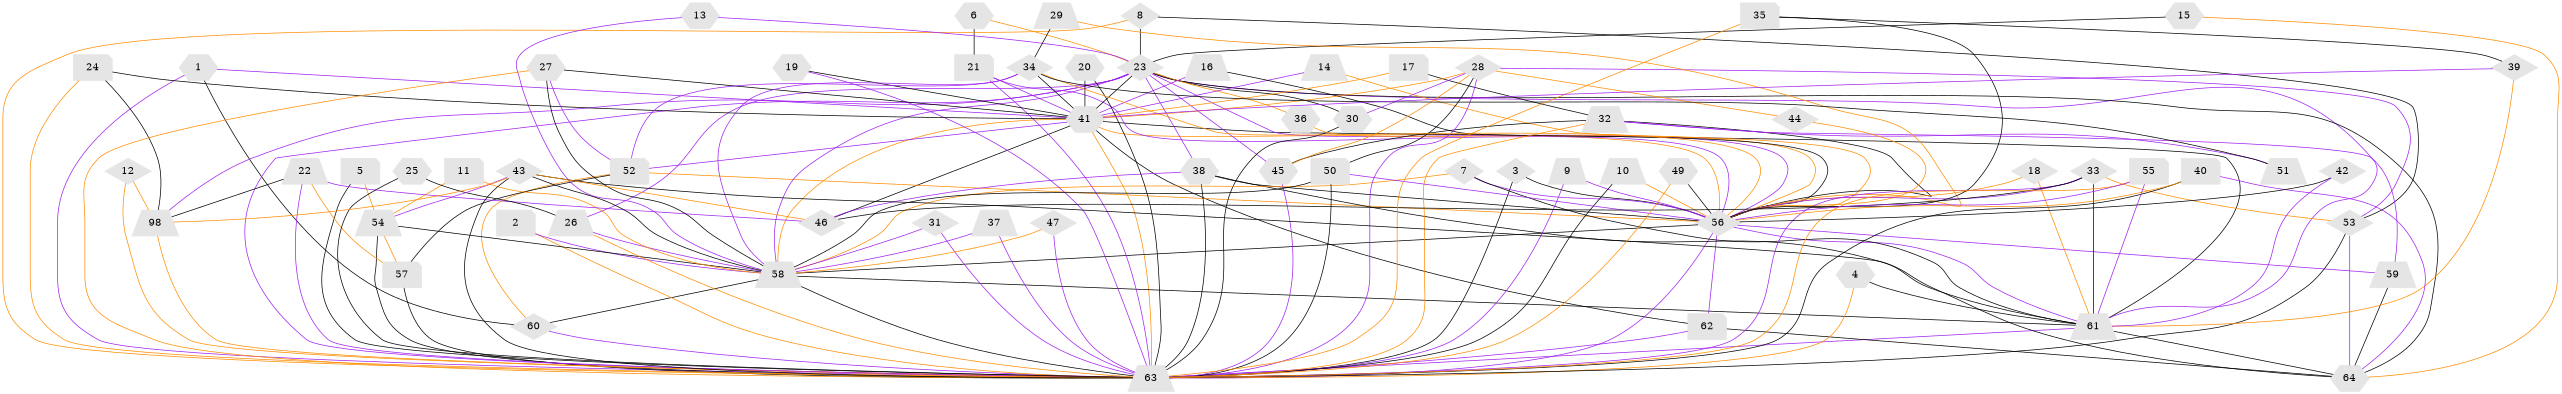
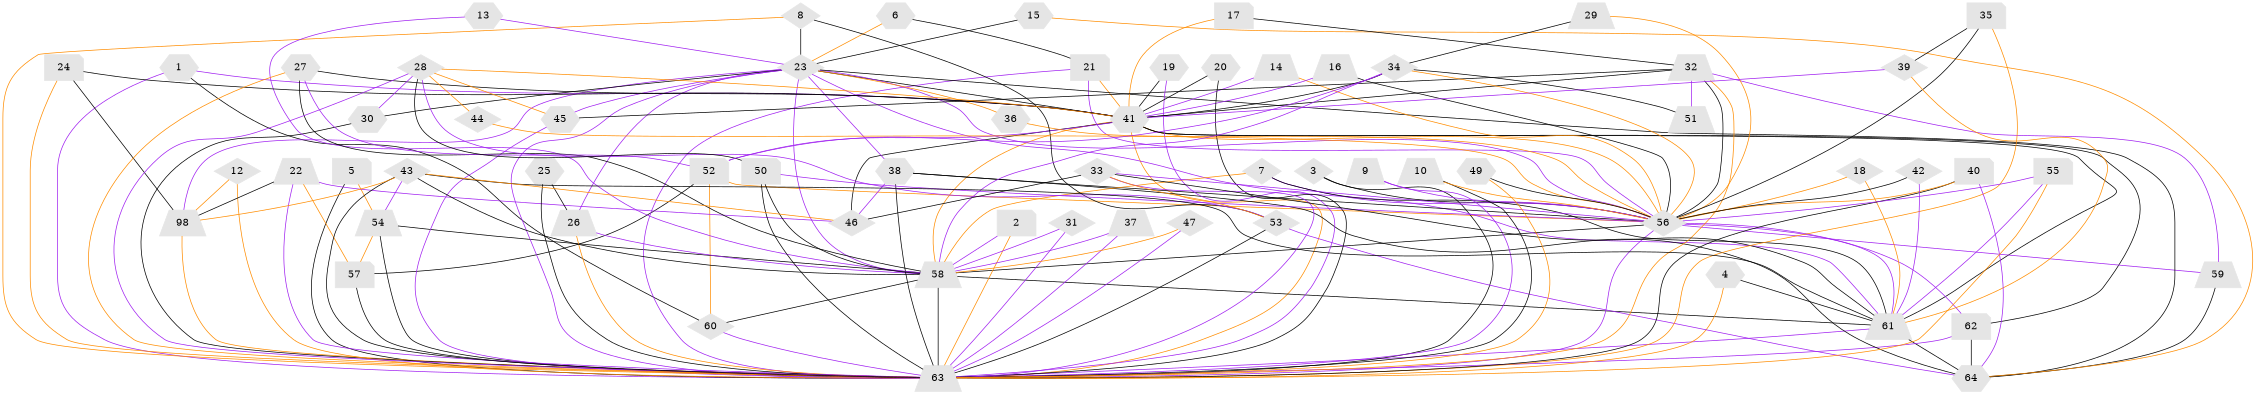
none -> (1396, 95)
(1047, 102) -> (1114, 99)
(464, 171) -> none
